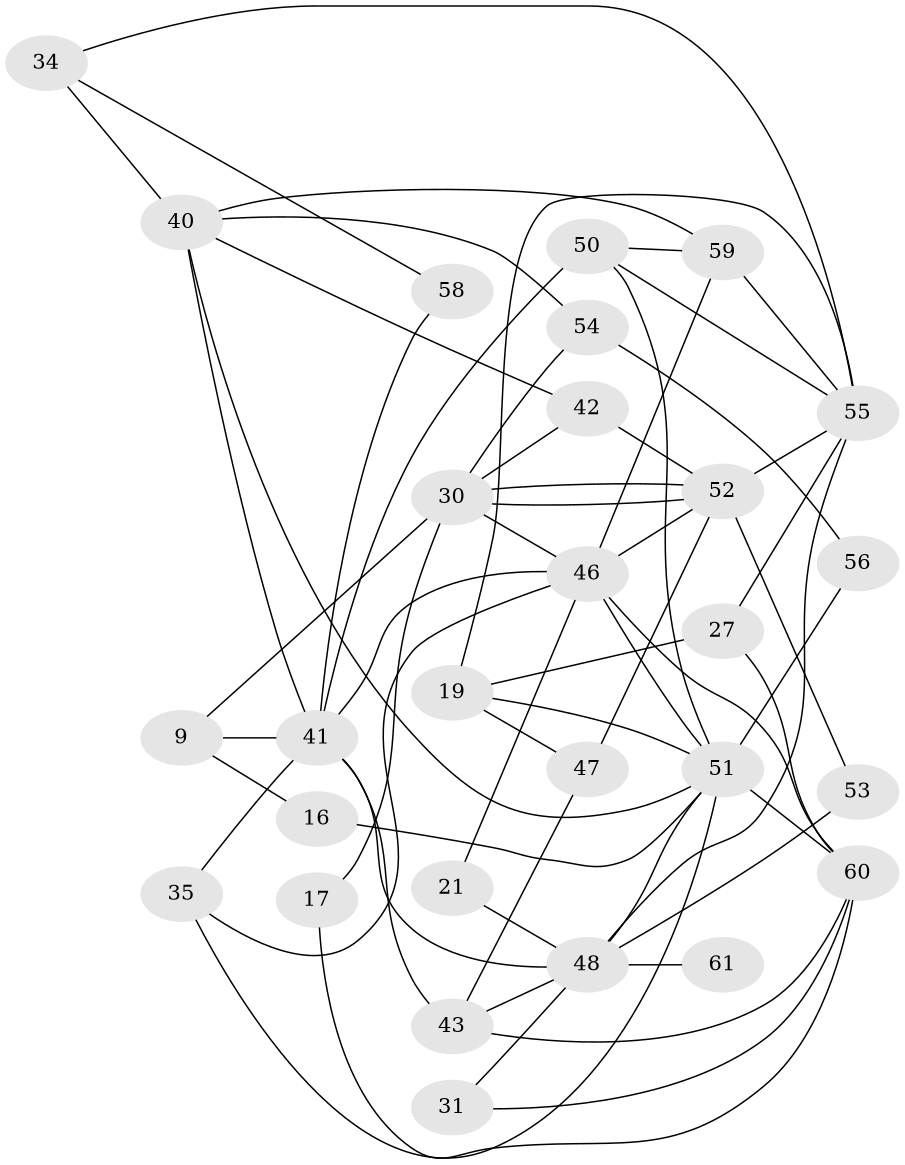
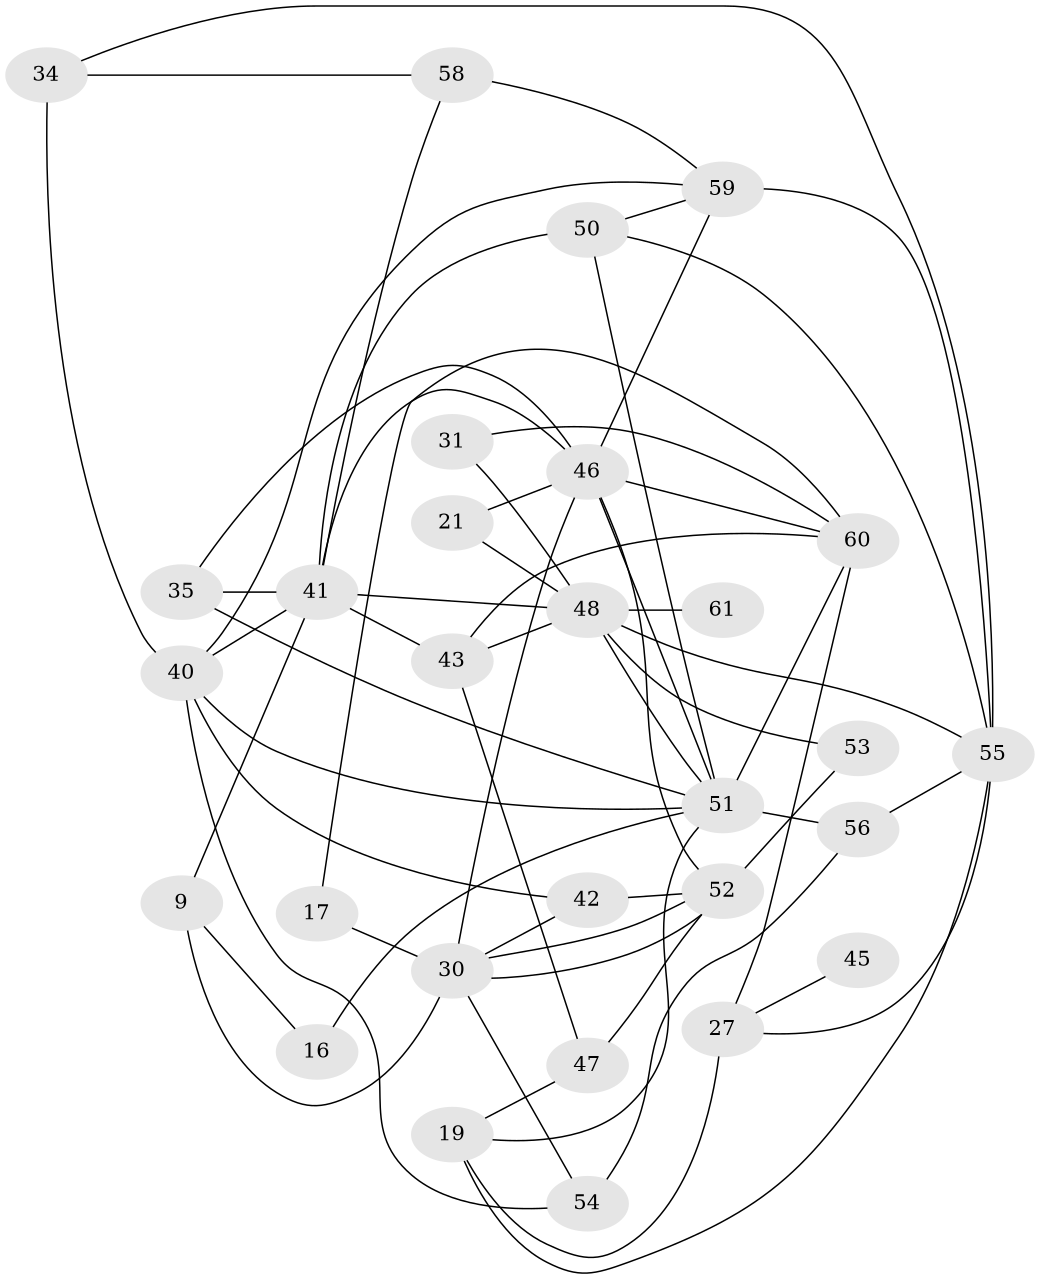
none -> (600, 112)
(791, 452) -> (926, 792)
none -> (858, 960)
